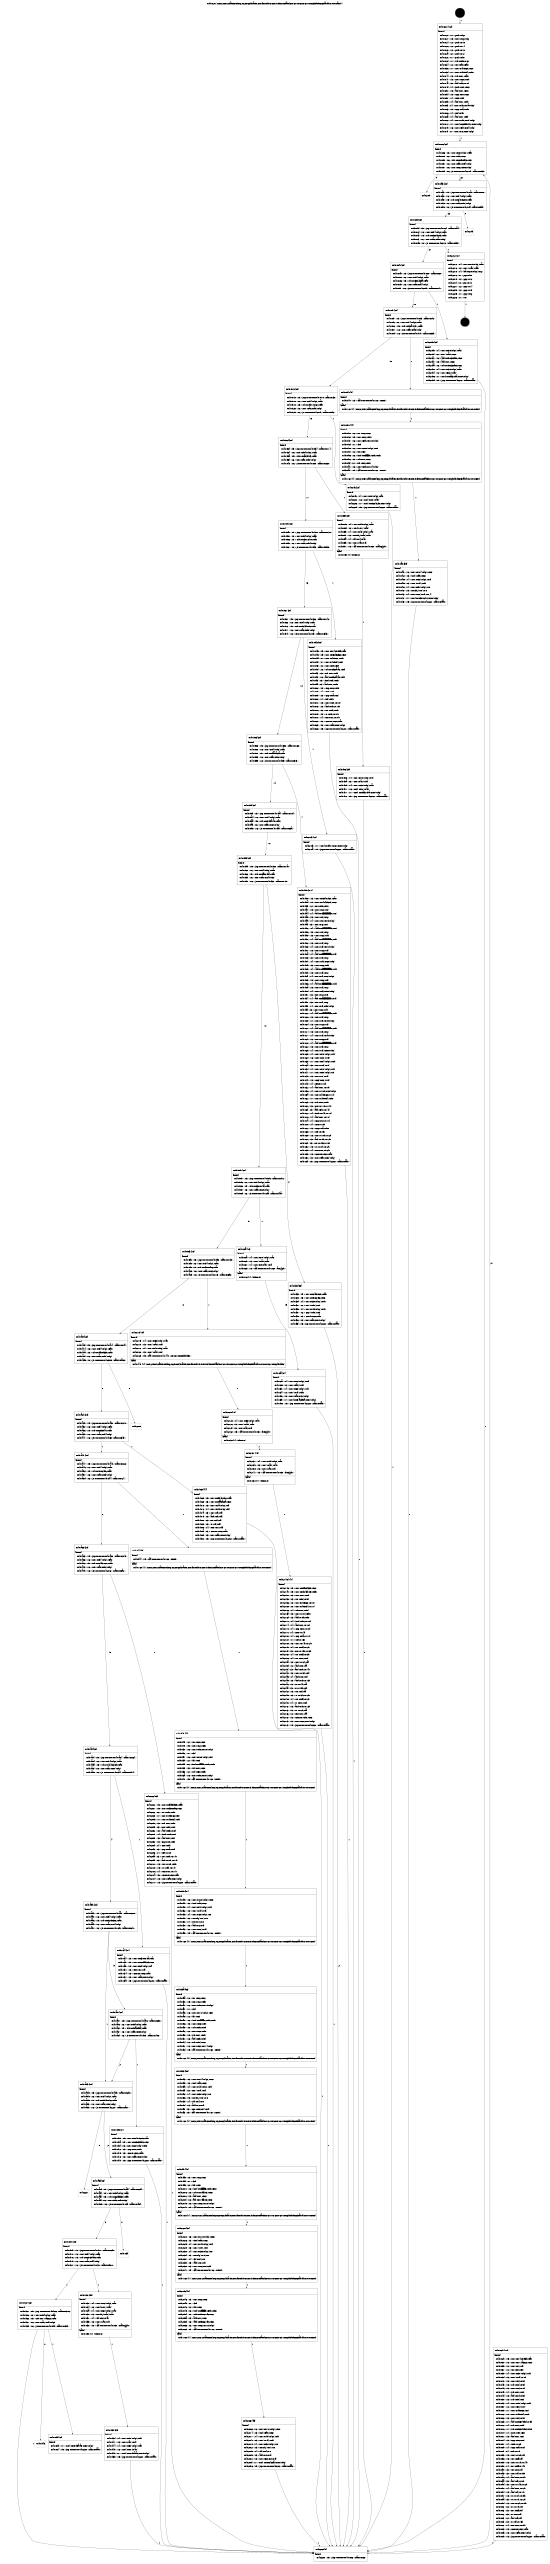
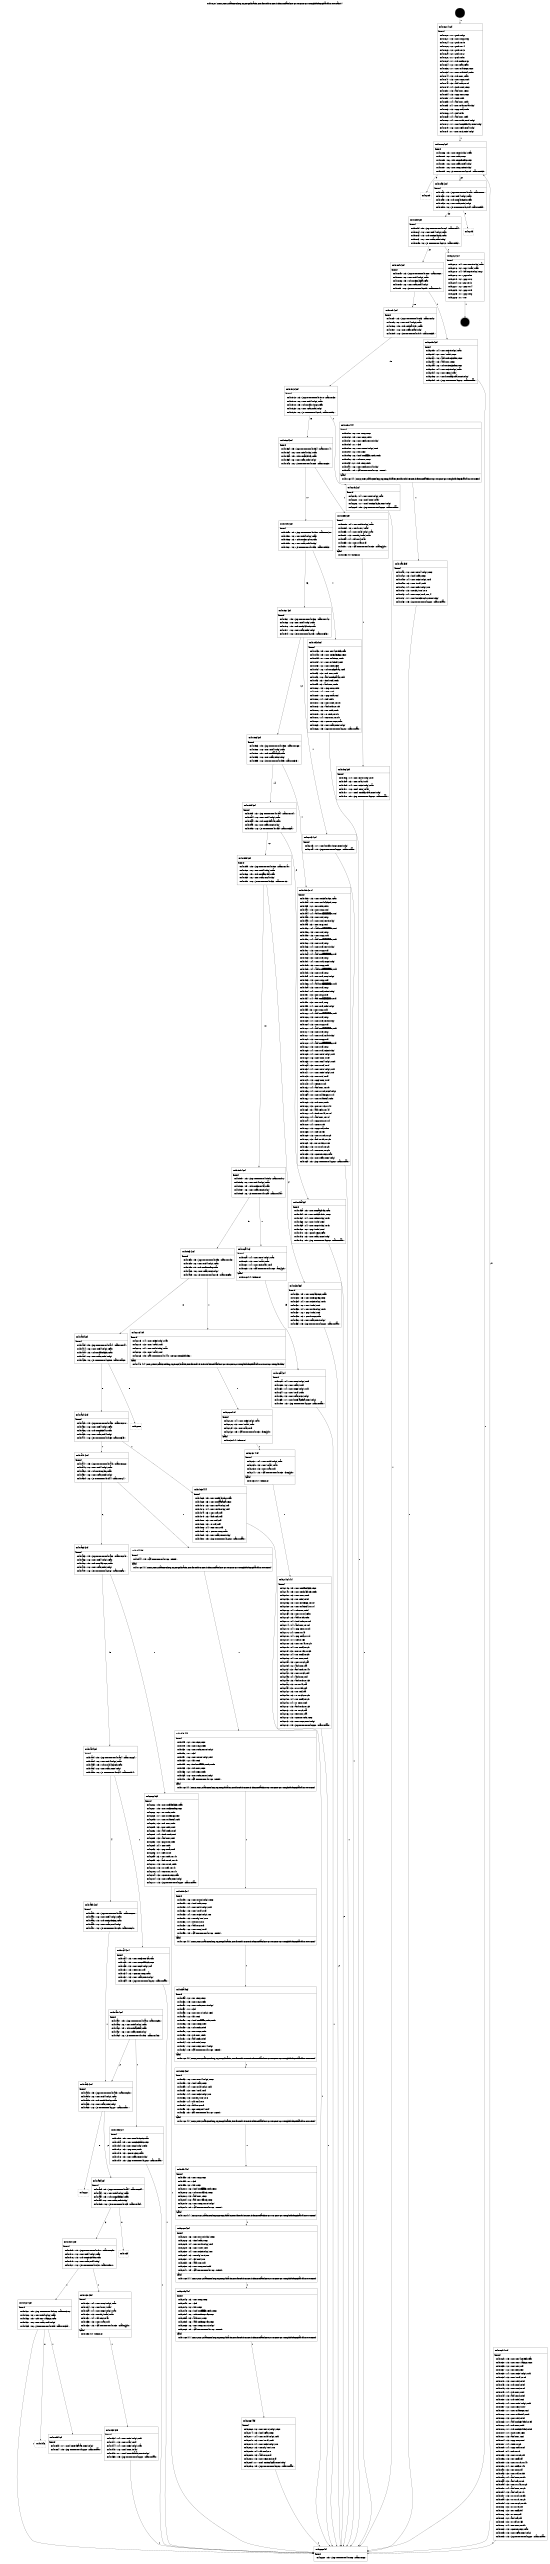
(410, 401) -> none
none -> (319, 1222)
(110, 1971) -> none
